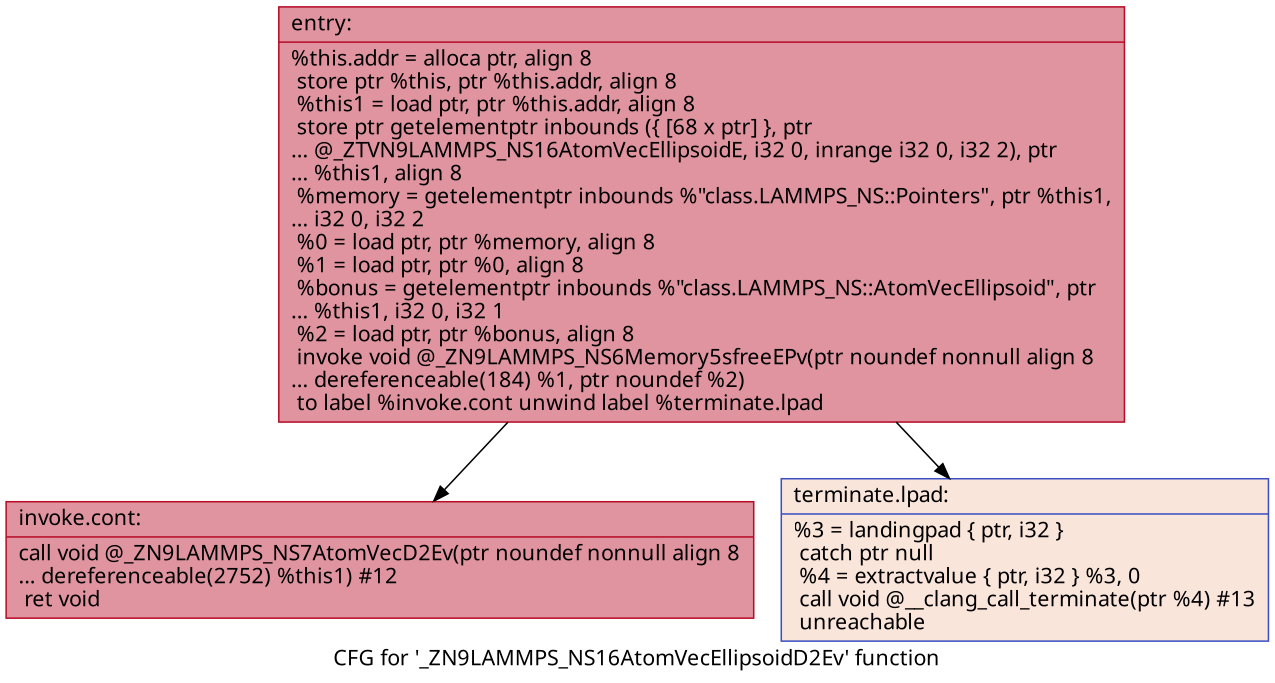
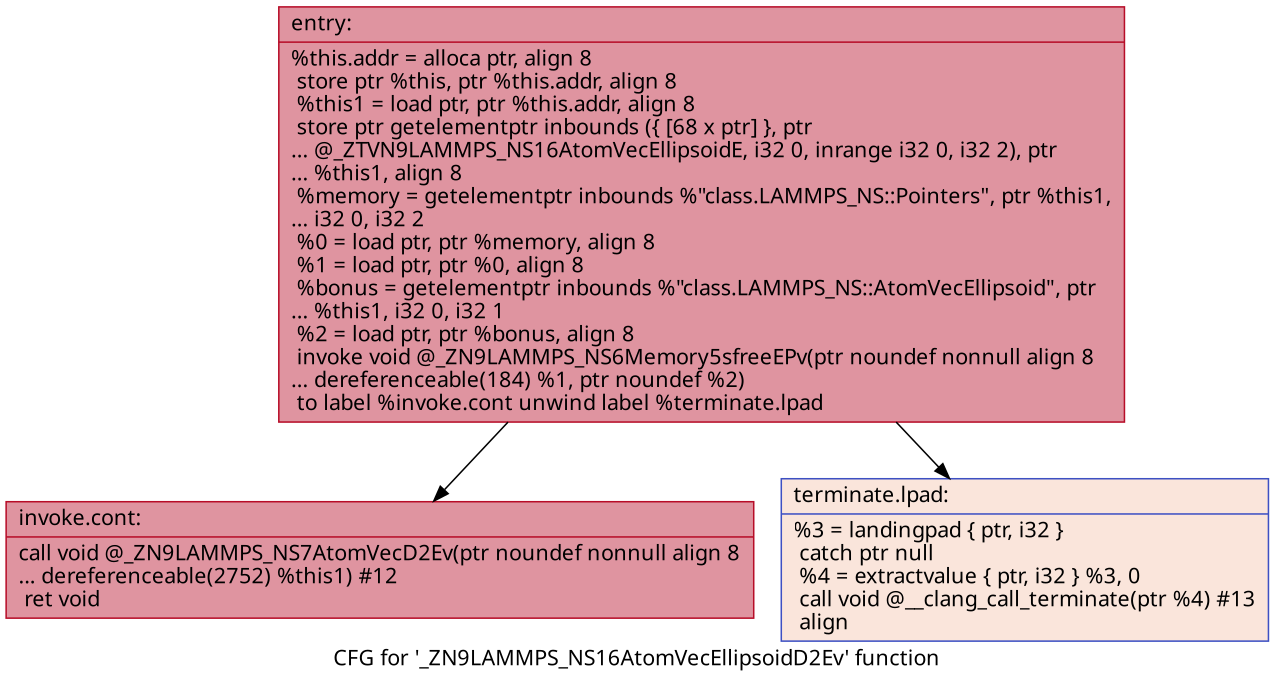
(860, 623) -> (822, 623)
